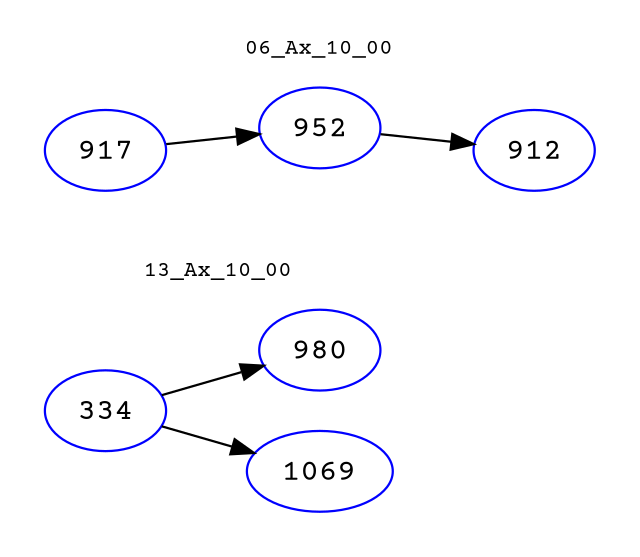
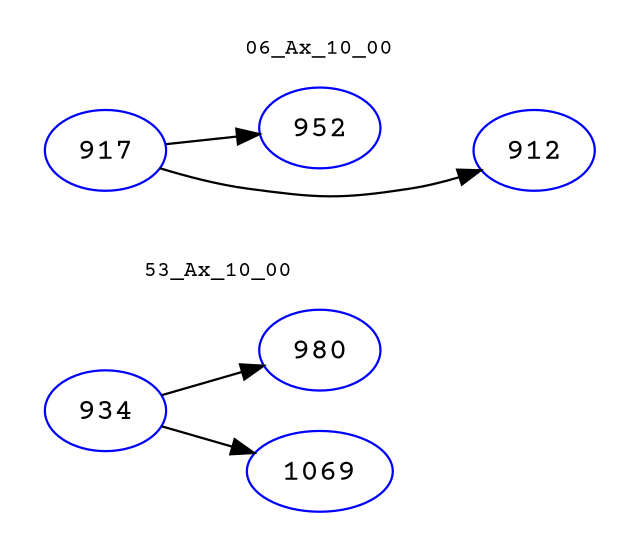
(416, 138) -> (309, 196)
(219, 270) -> (219, 270)
(105, 411) -> (105, 411)
